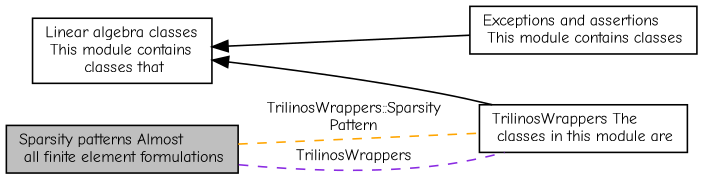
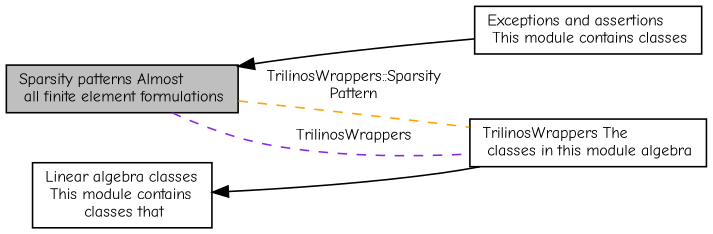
(349, 41) -> (364, 50)
(583, 129) -> (588, 143)
